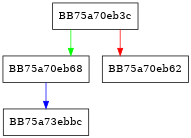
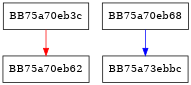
(71, 39) -> none
